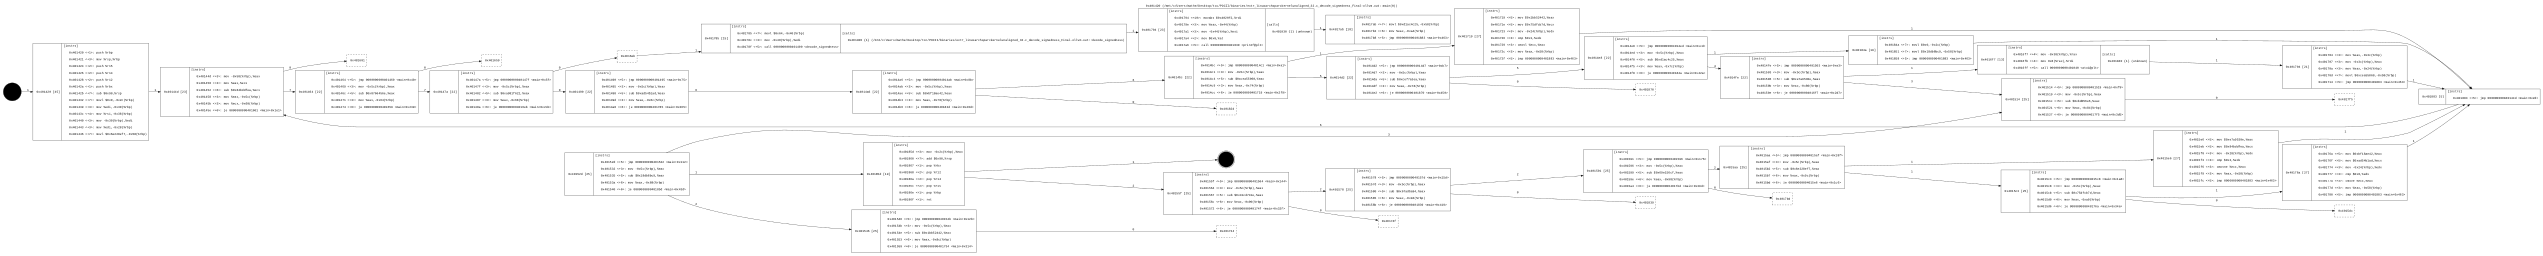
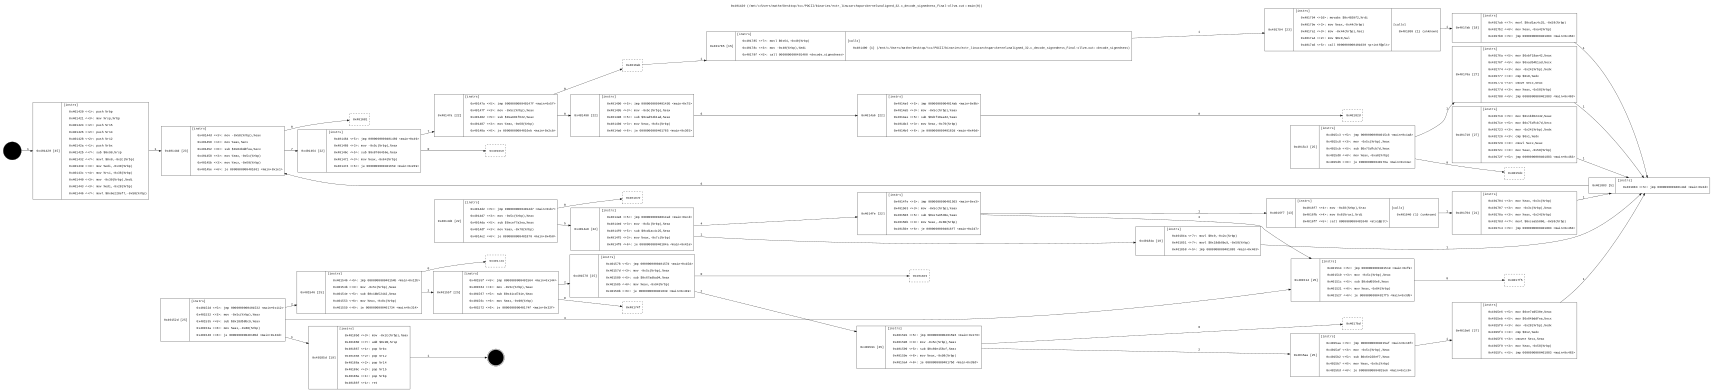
(1226, 77) -> none
none -> (1621, 103)
(1922, 179) -> none
(1063, 183) -> (426, 292)
